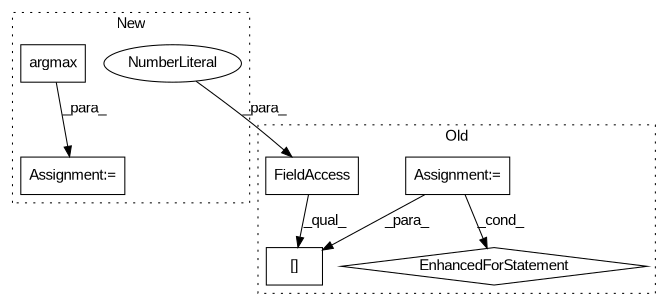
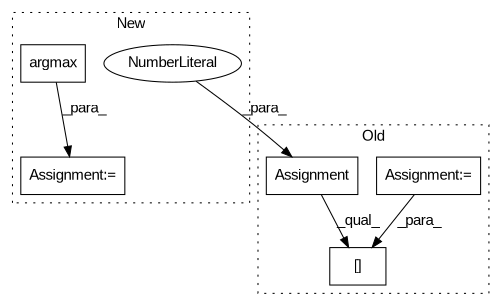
(312, 176) -> (312, 176)
(494, 266) -> none
